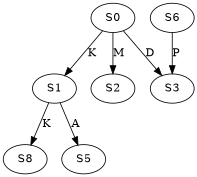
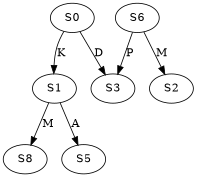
(113, 49) -> (153, 50)
(47, 124) -> (48, 124)
